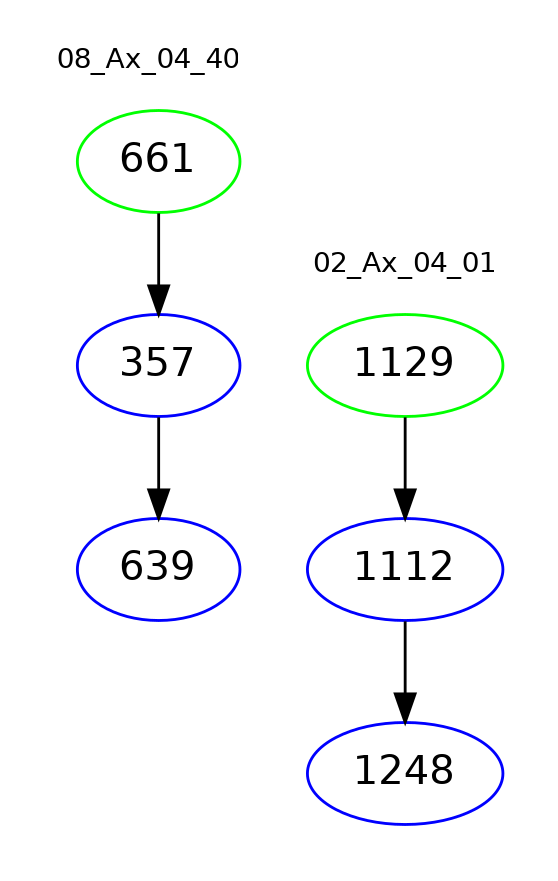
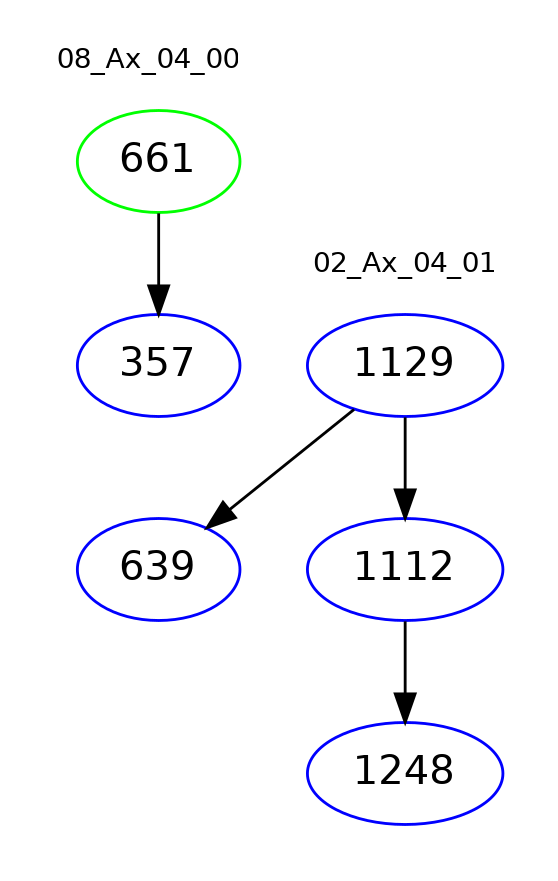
(149, 61) -> (149, 61)
(405, 366) -> (405, 366)
(159, 454) -> (304, 450)
